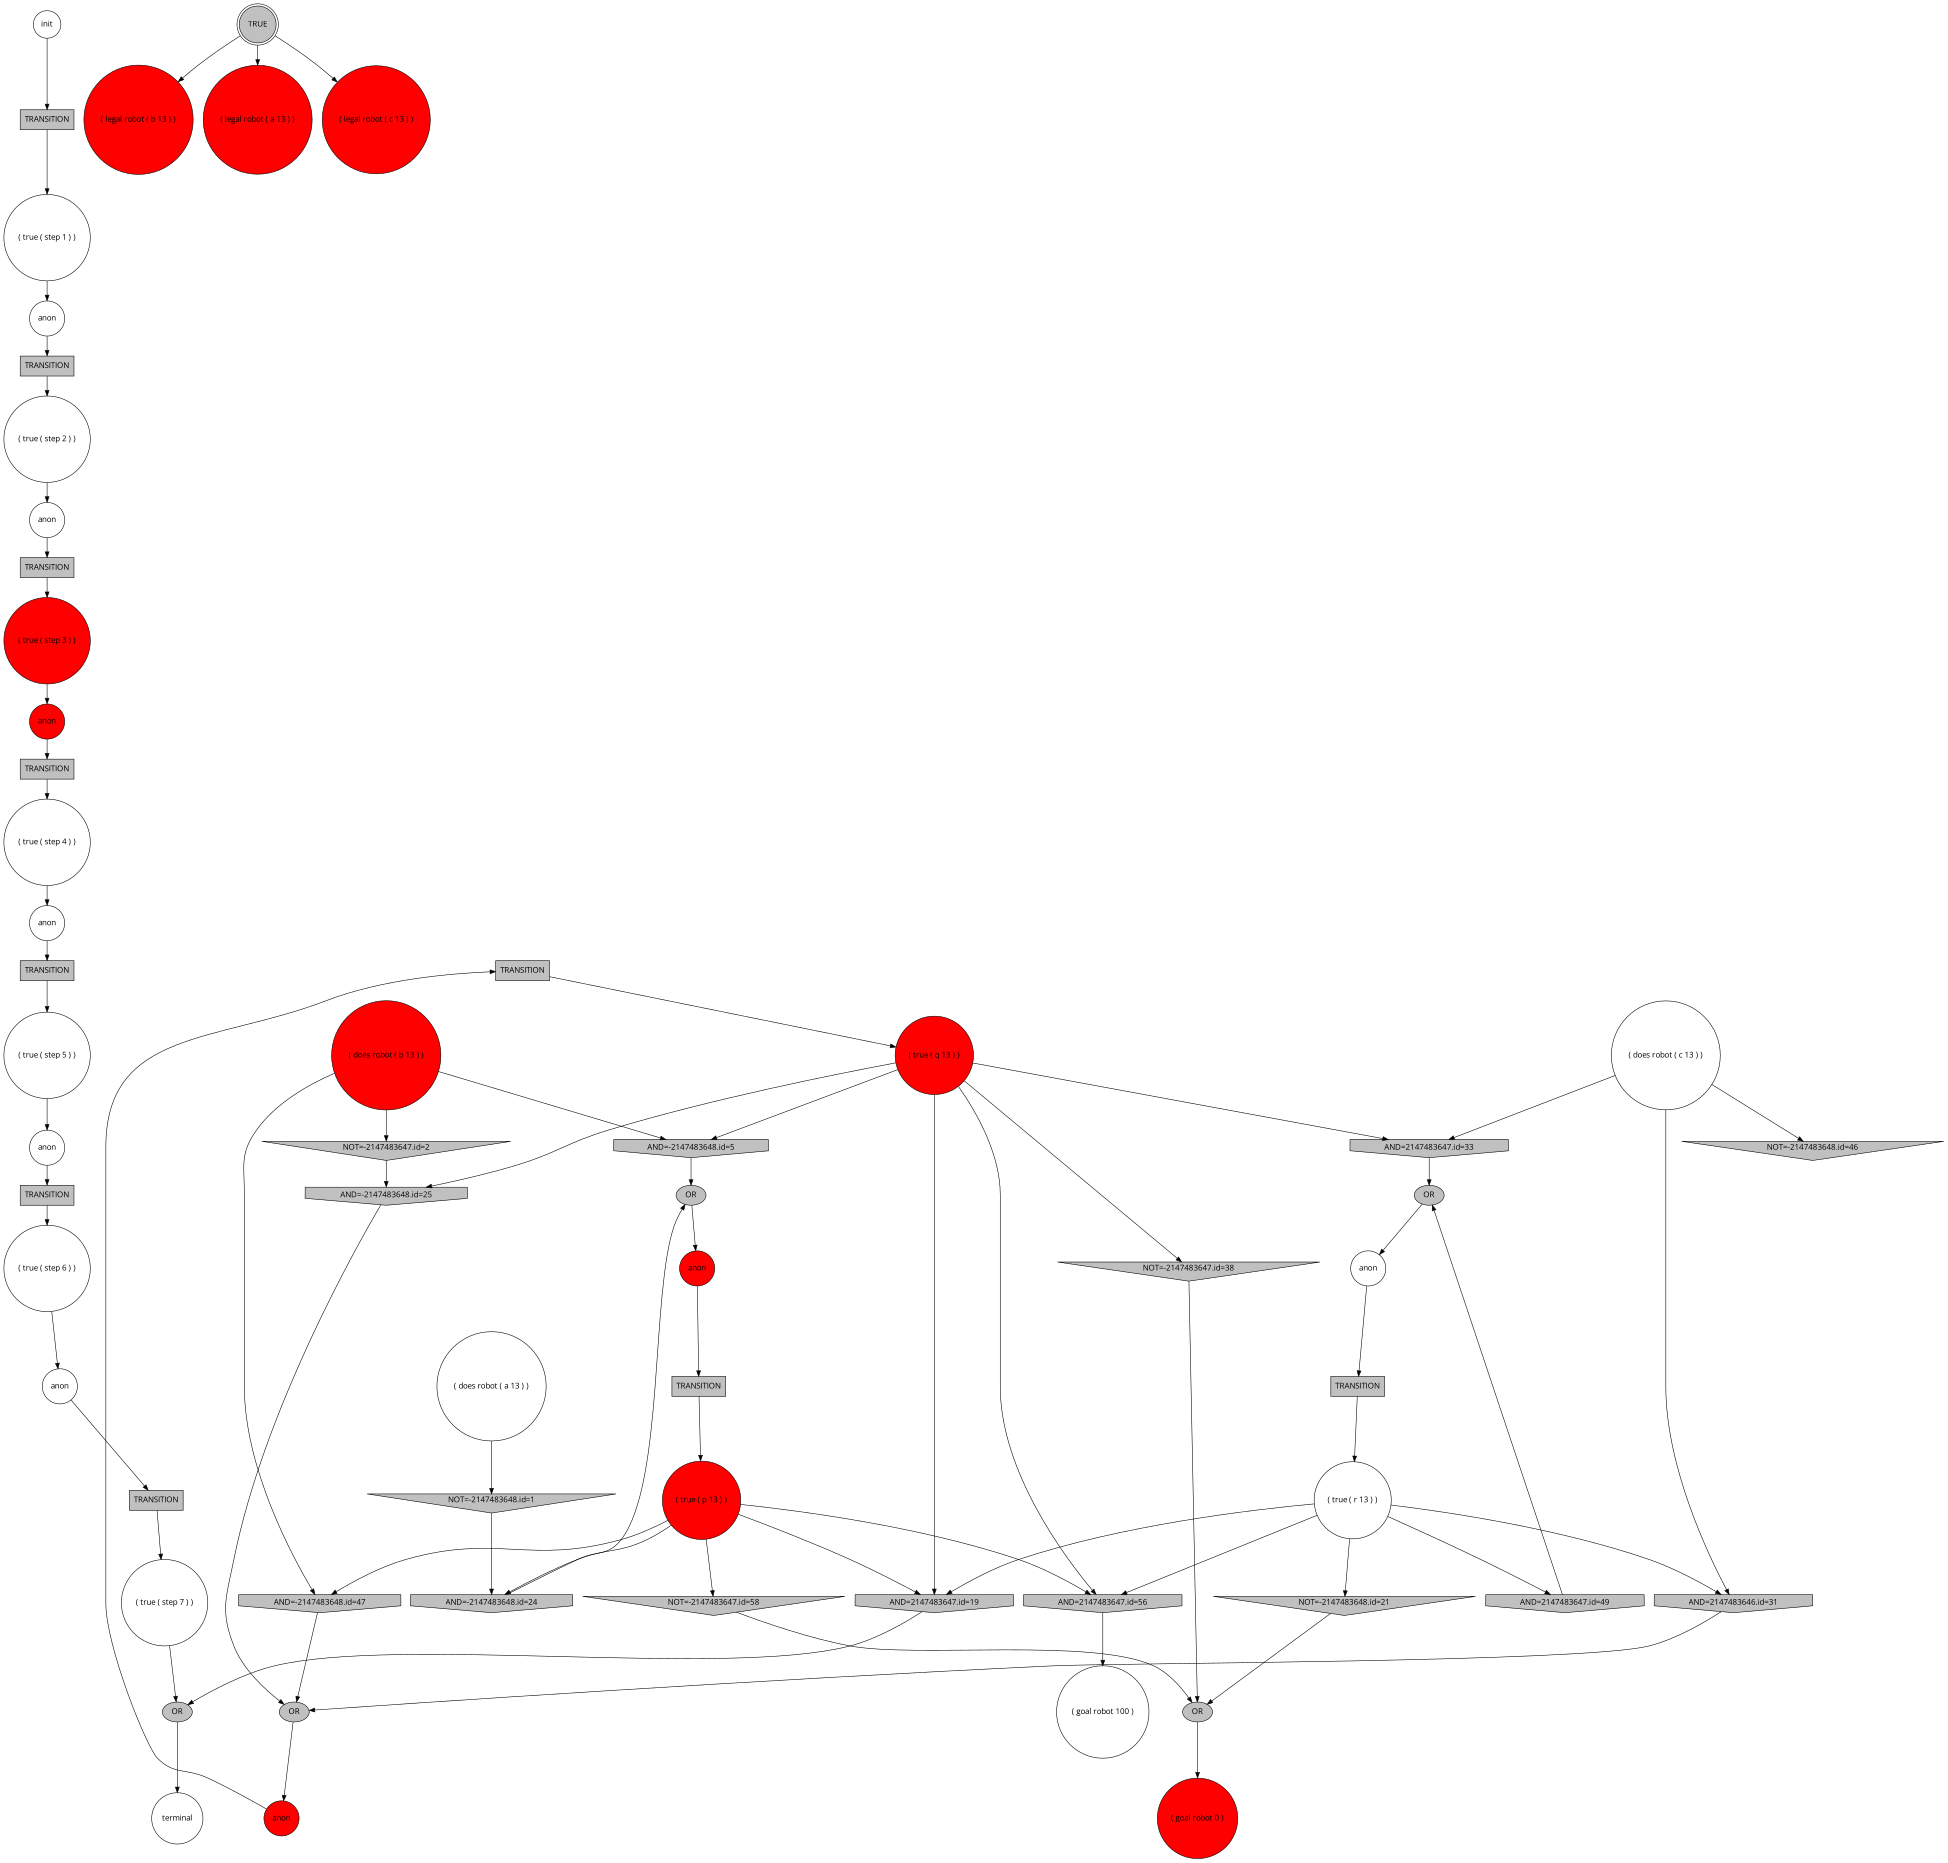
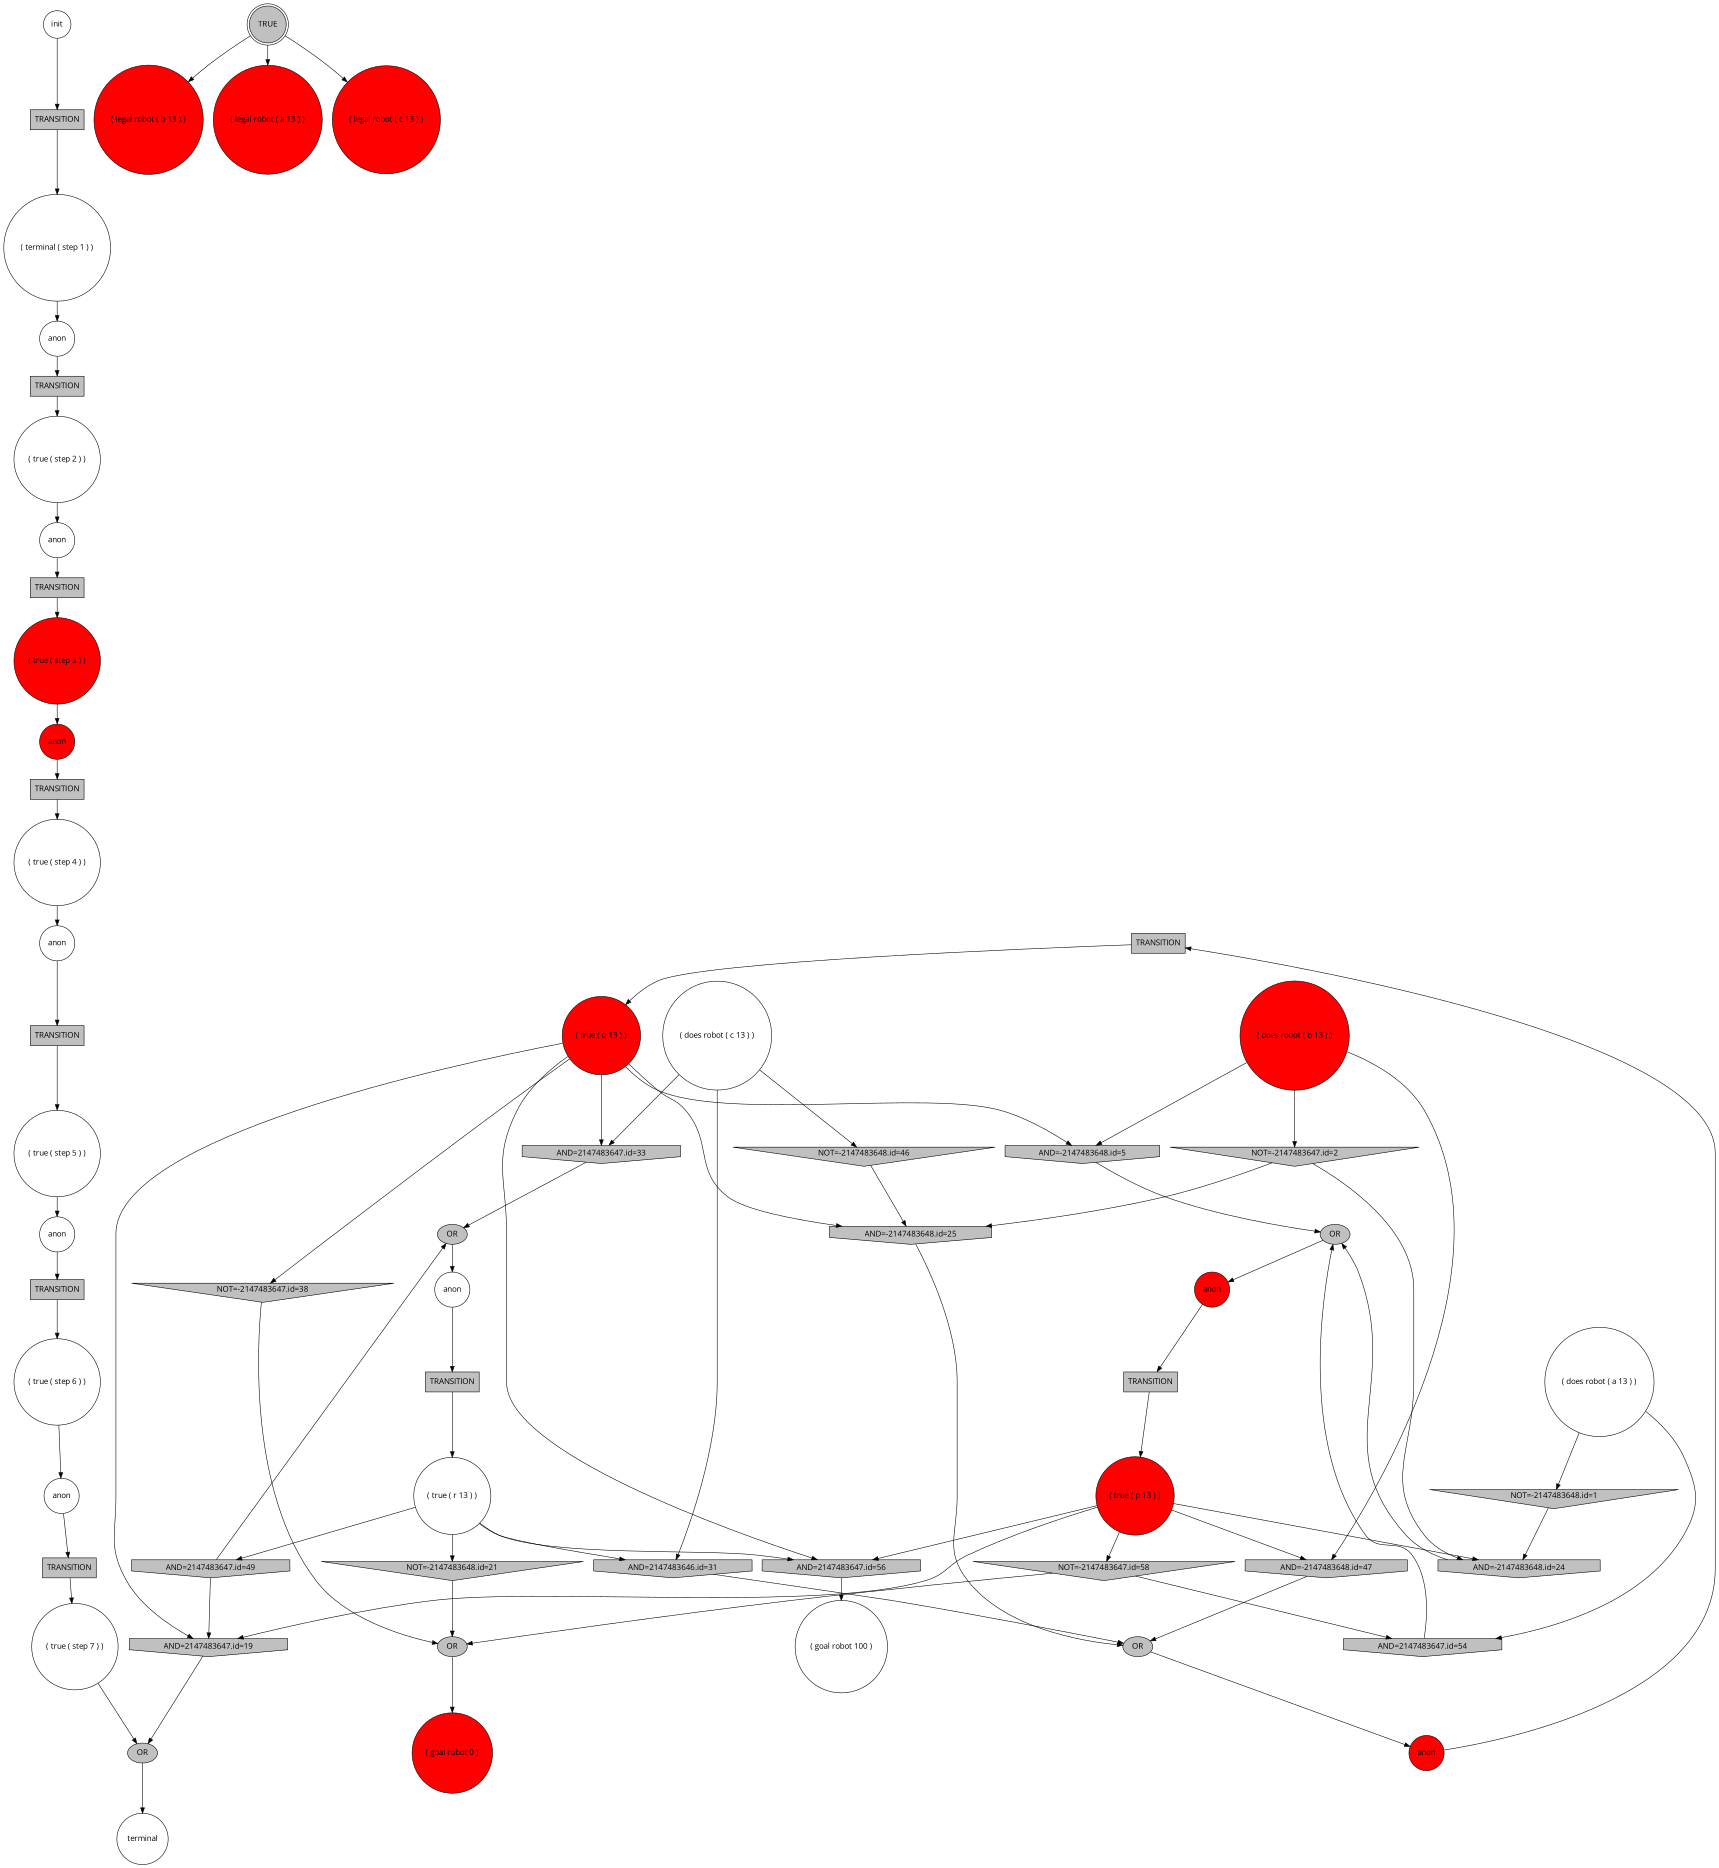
(47, 238) -> (57, 248)
none -> (887, 1193)
none -> (1414, 1351)
(1128, 1531) -> (210, 1605)
none -> (1423, 1647)
